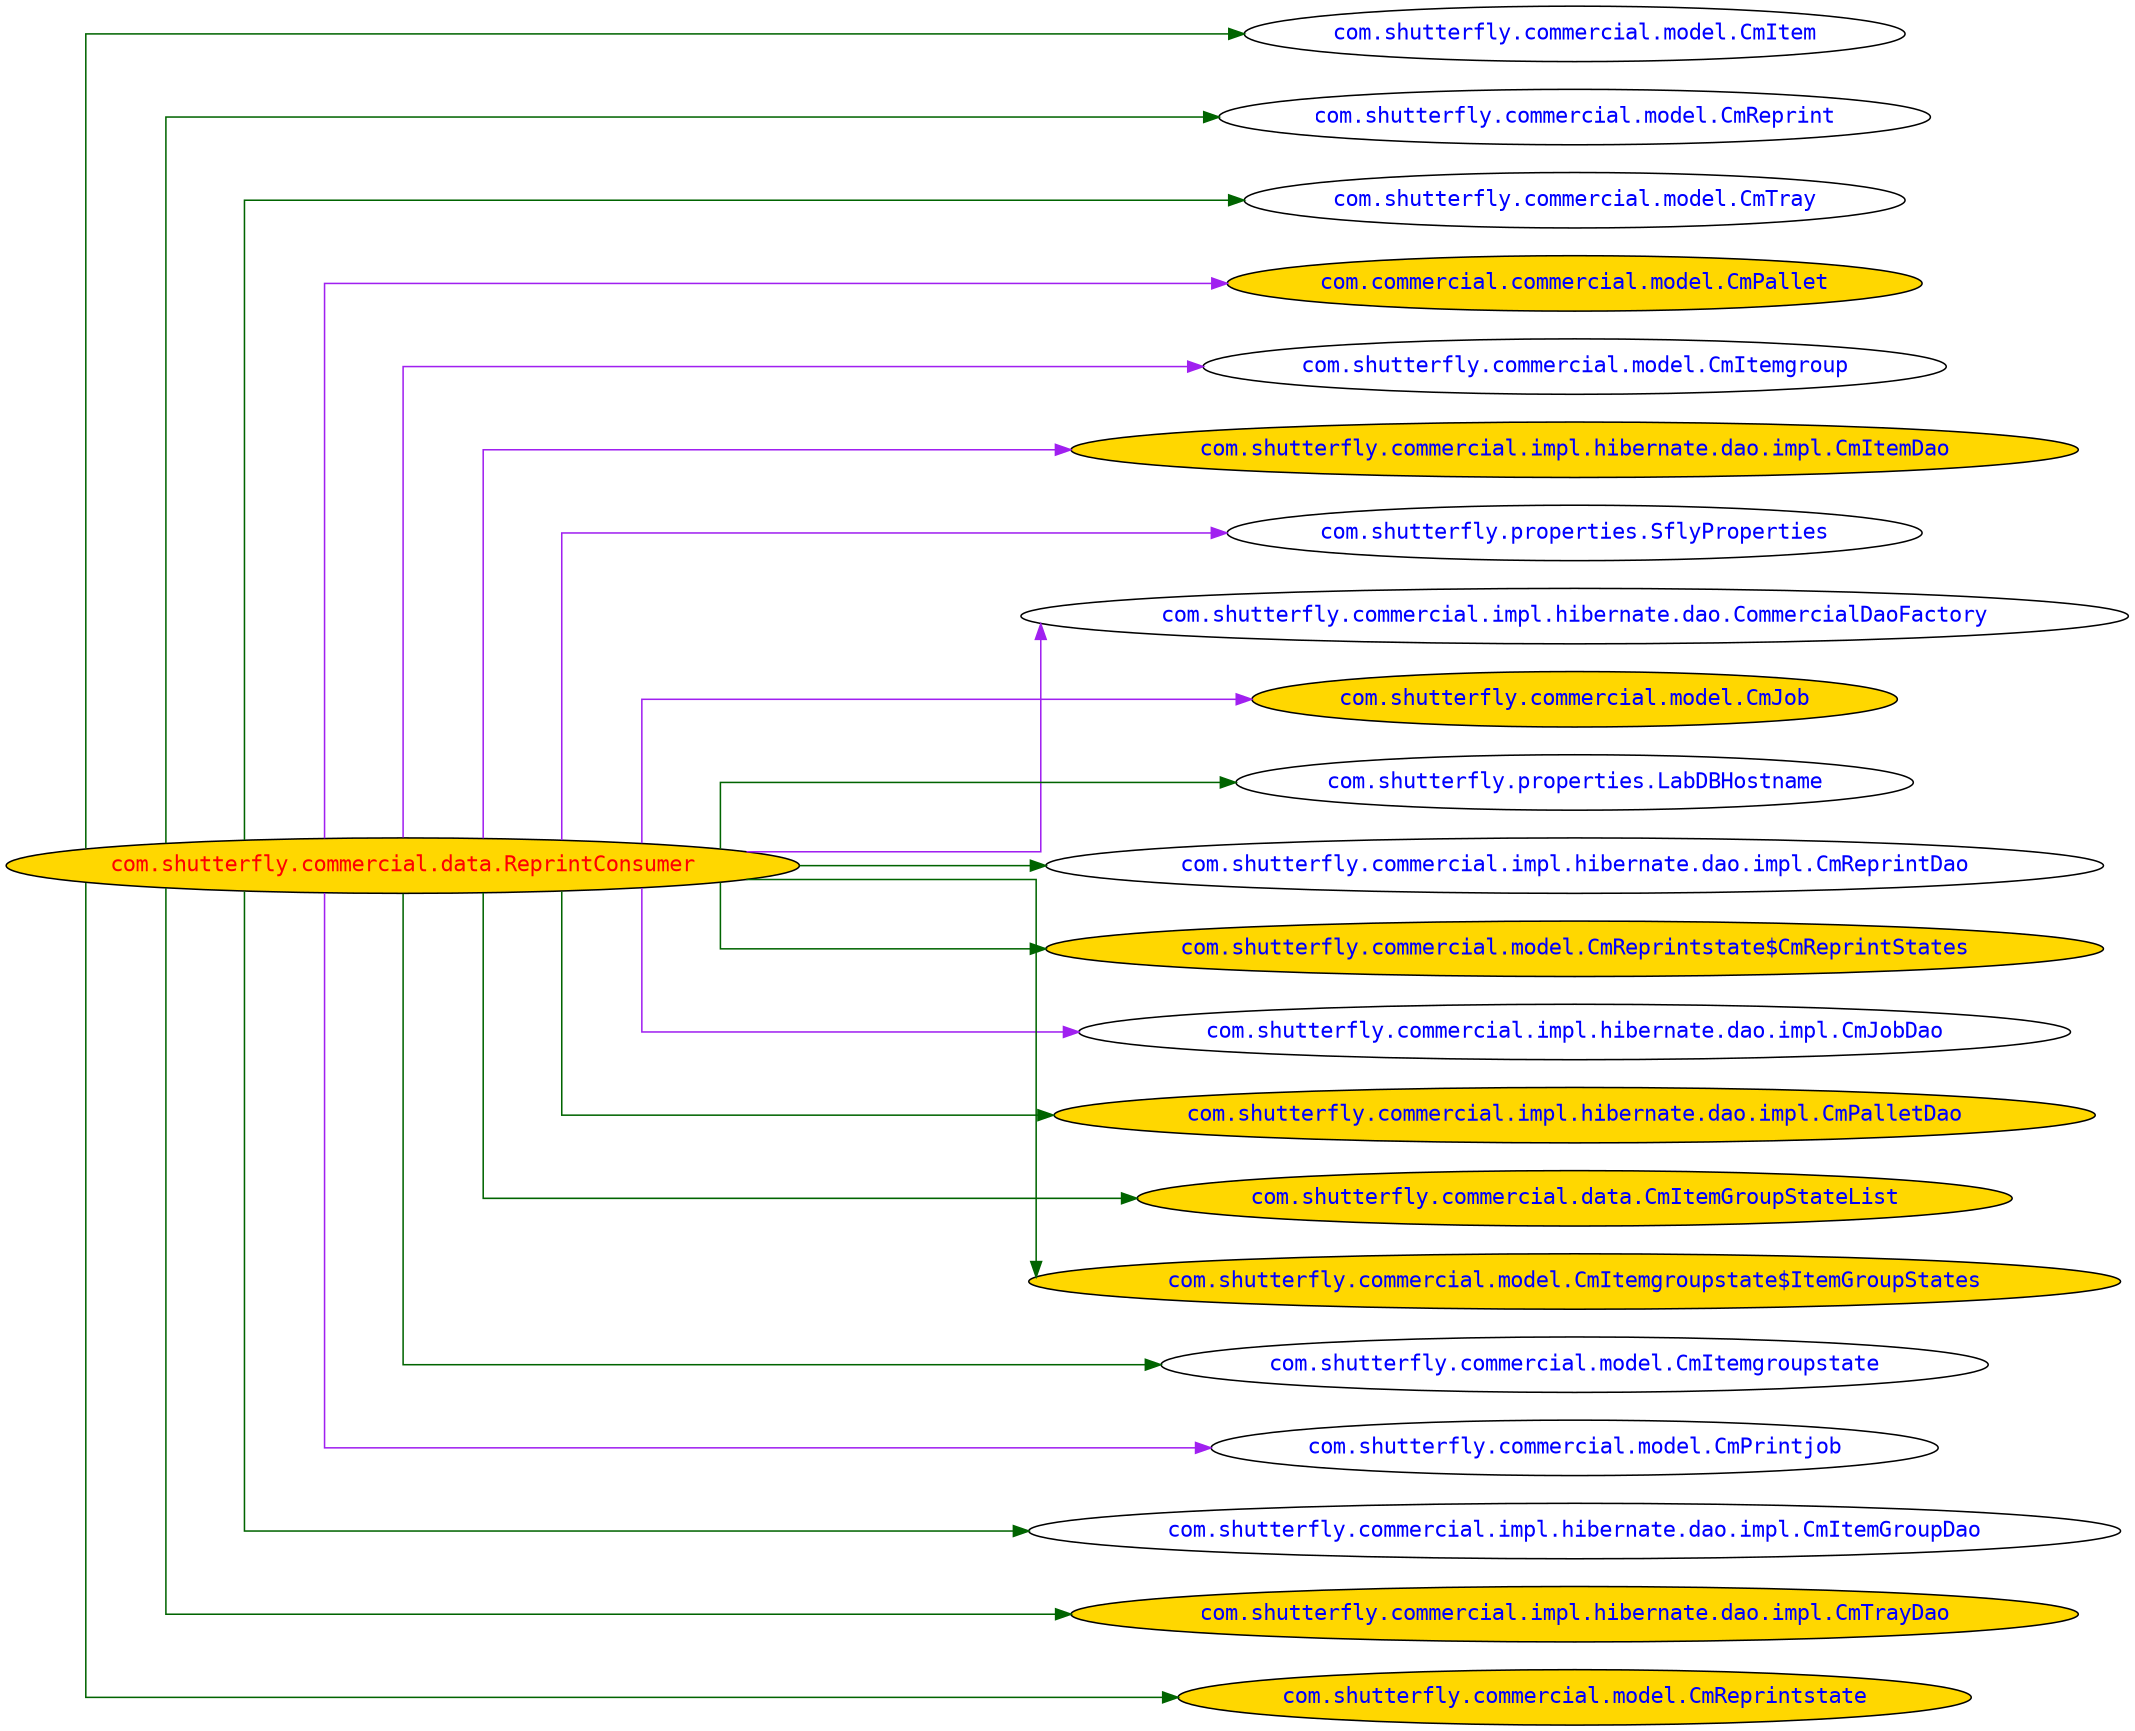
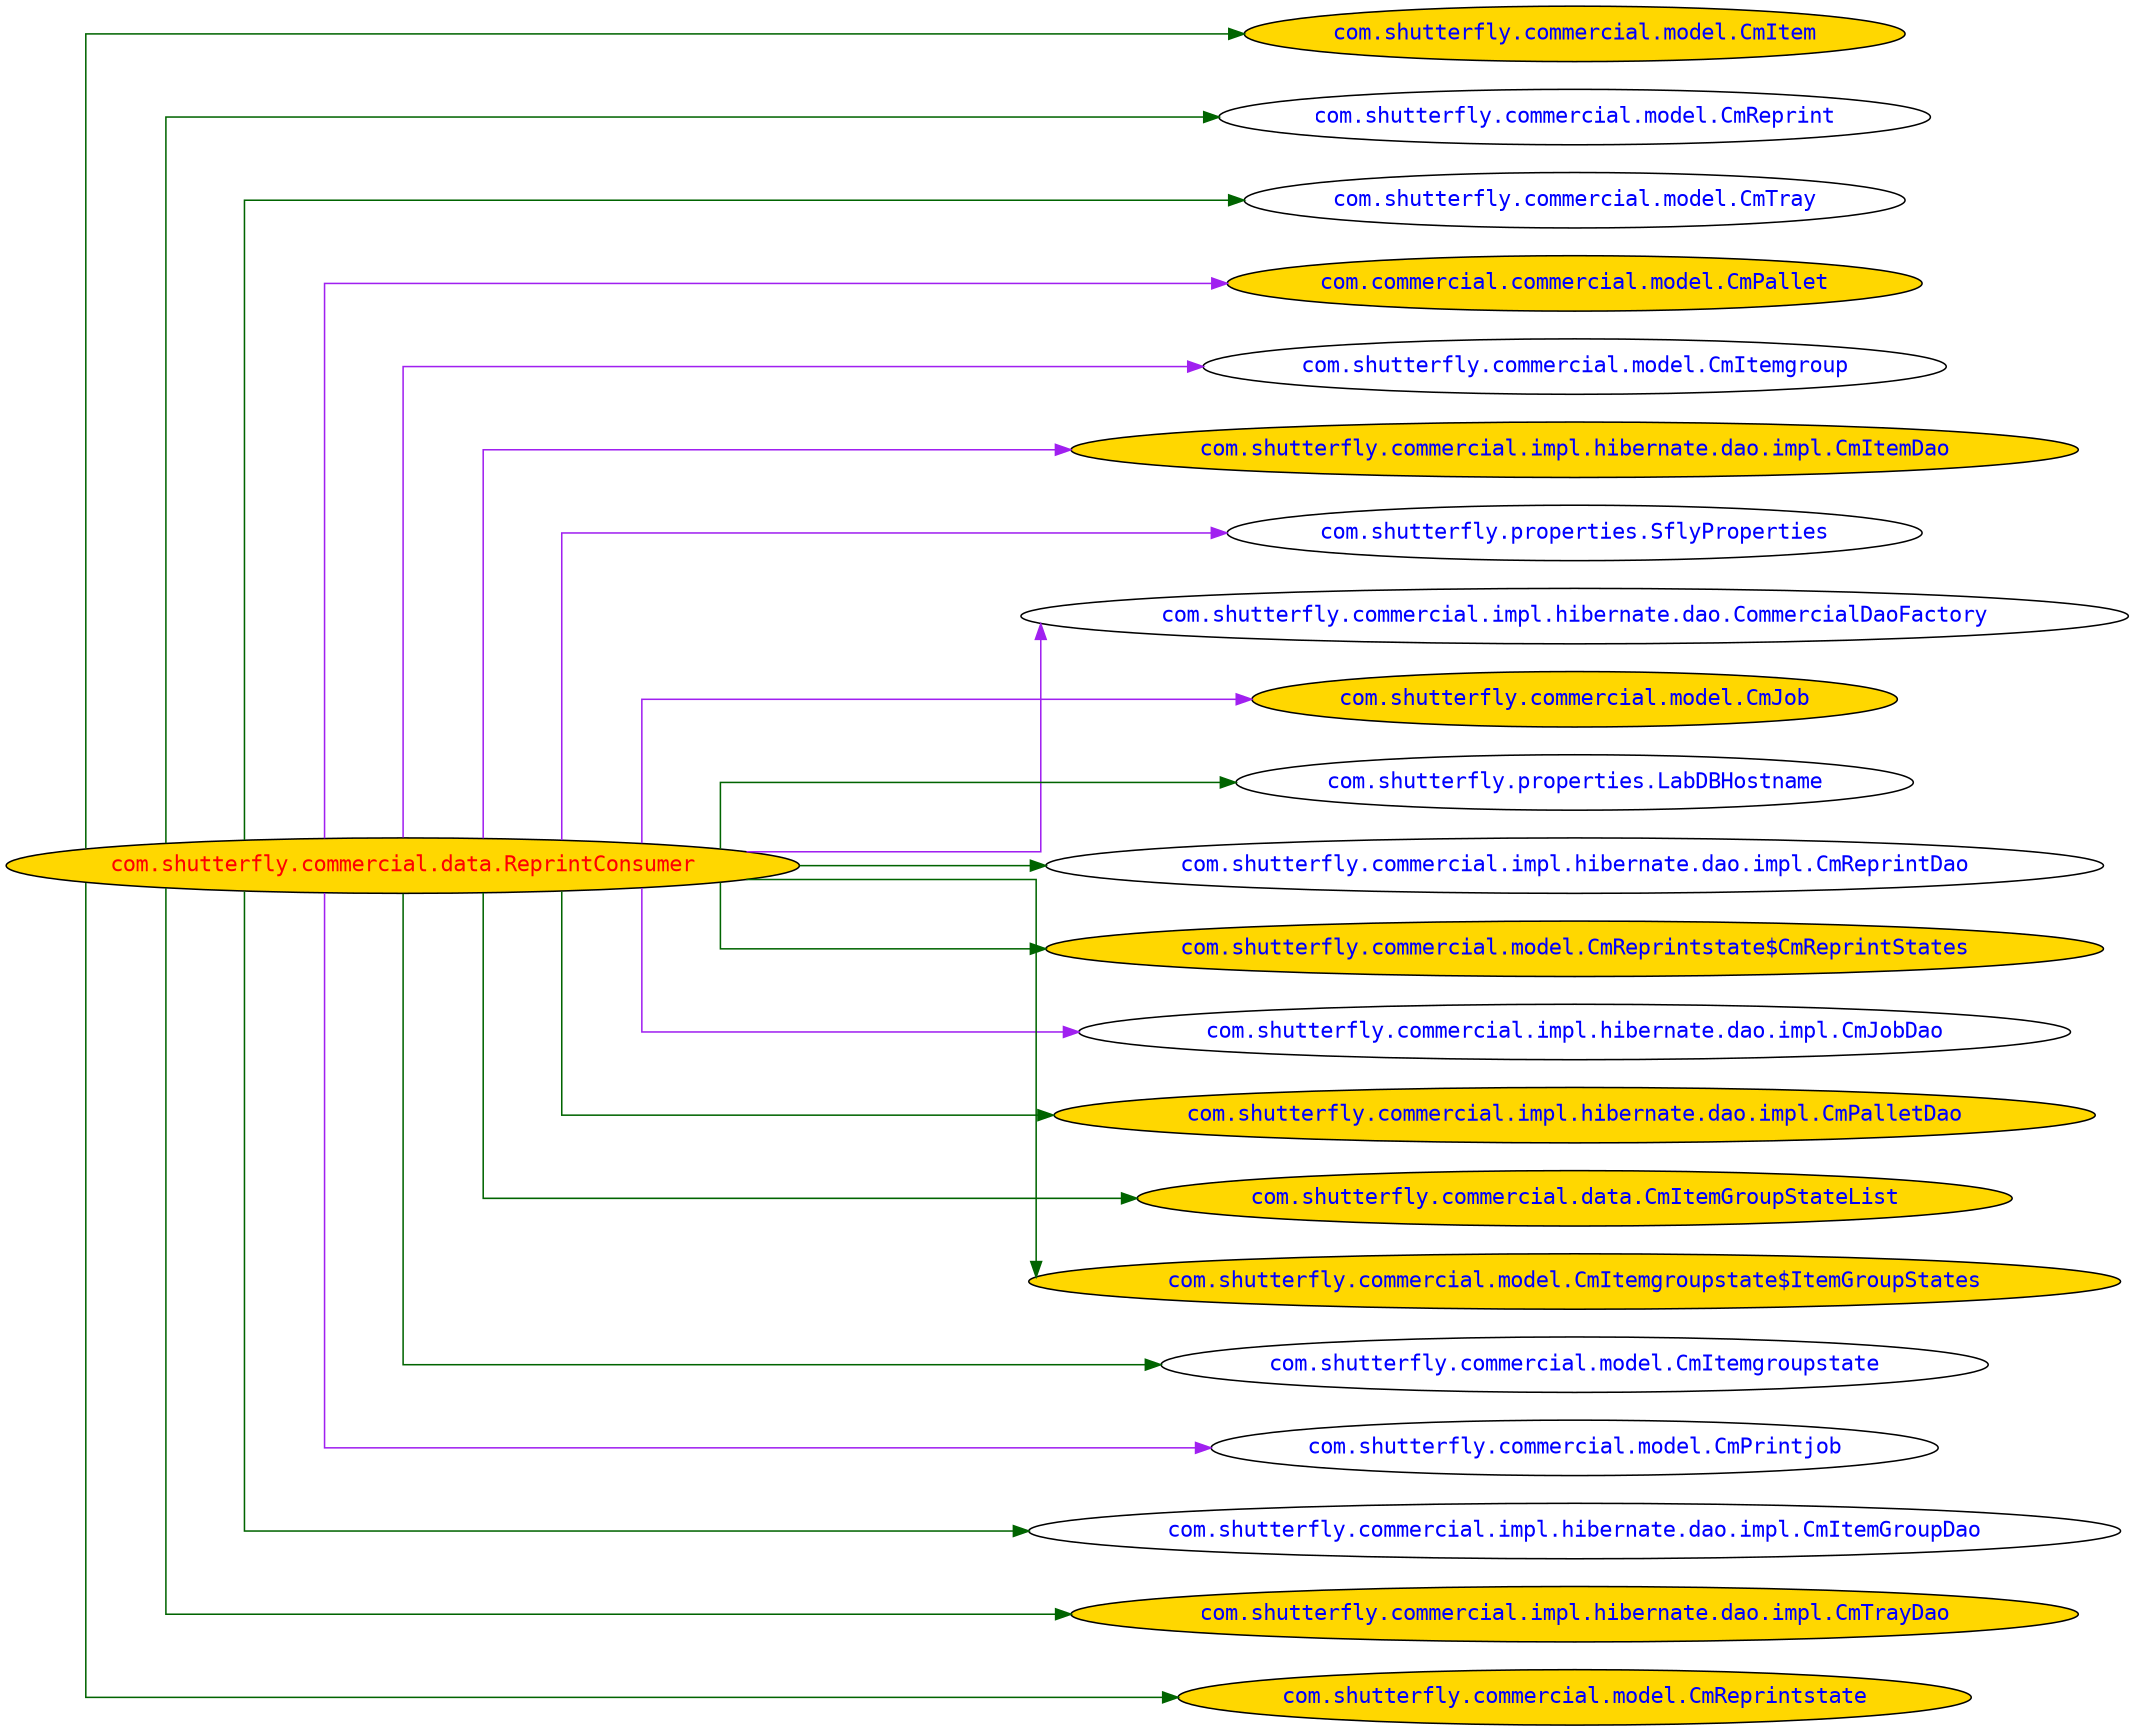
(1575, 34) -> (1575, 34)
